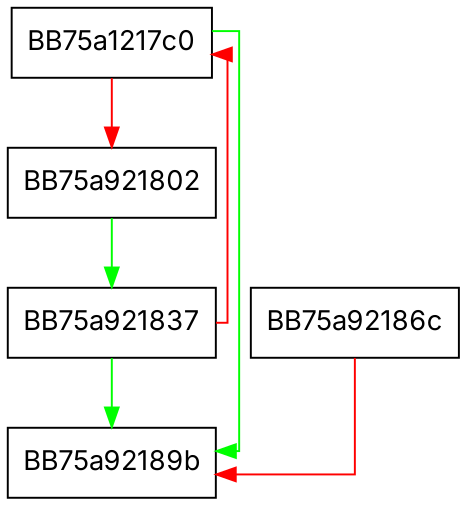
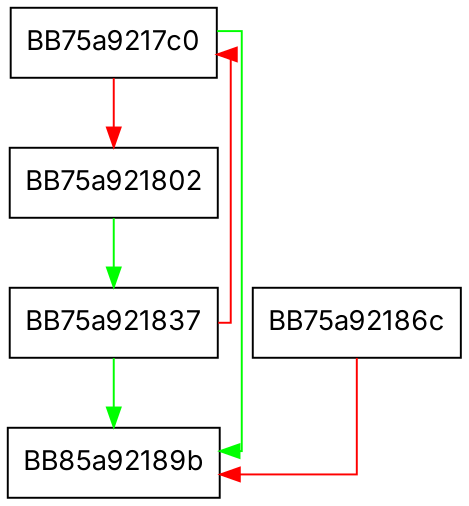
(112, 43) -> (114, 43)
(112, 463) -> (114, 463)
